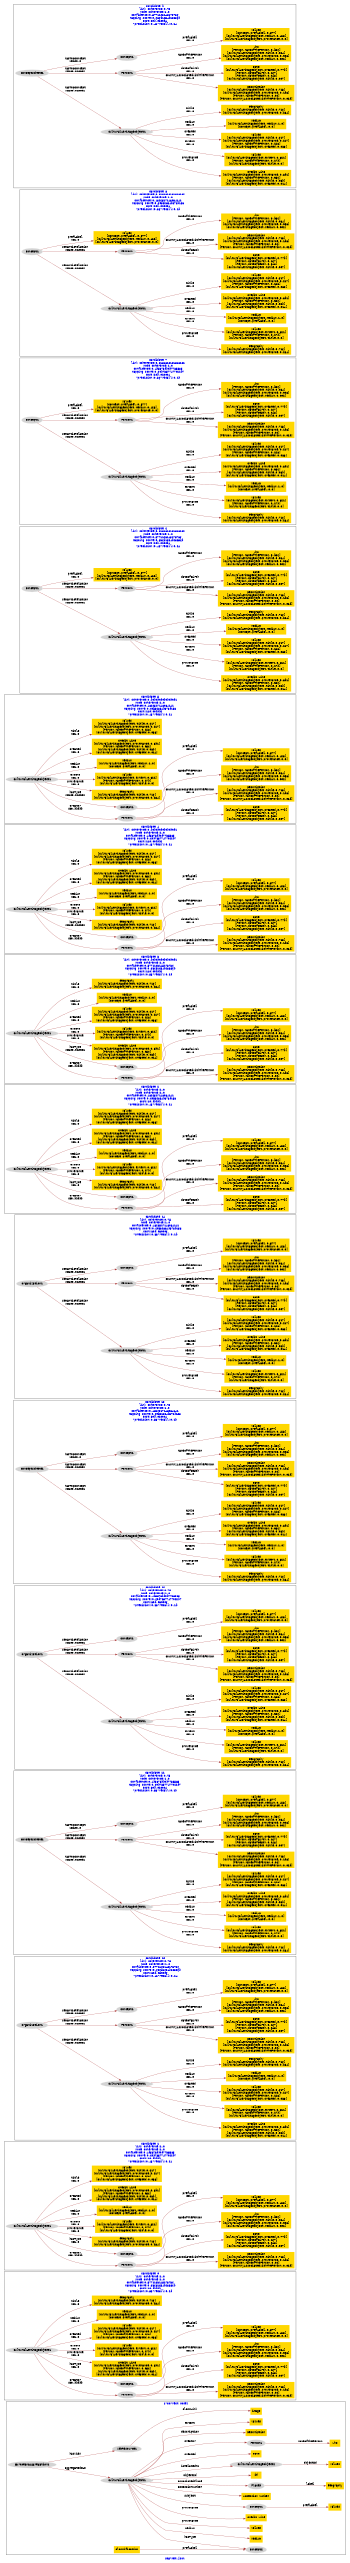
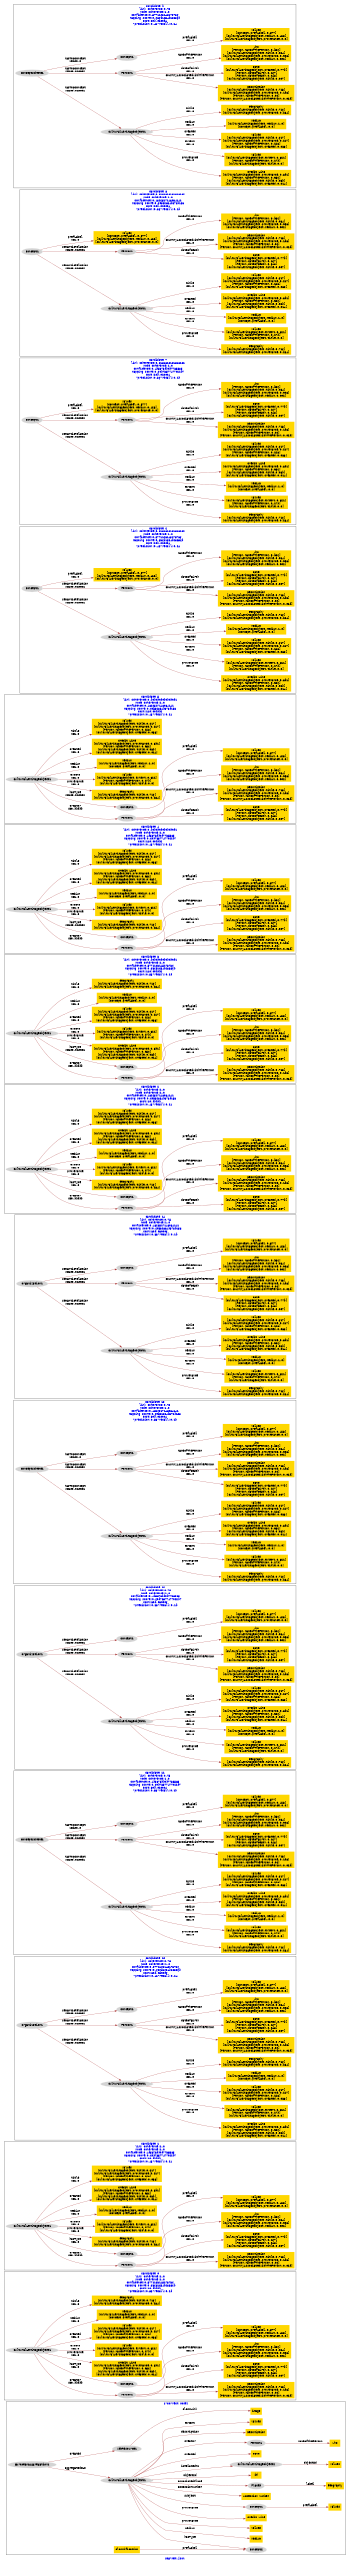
(75, 2454) -> (75, 2454)
